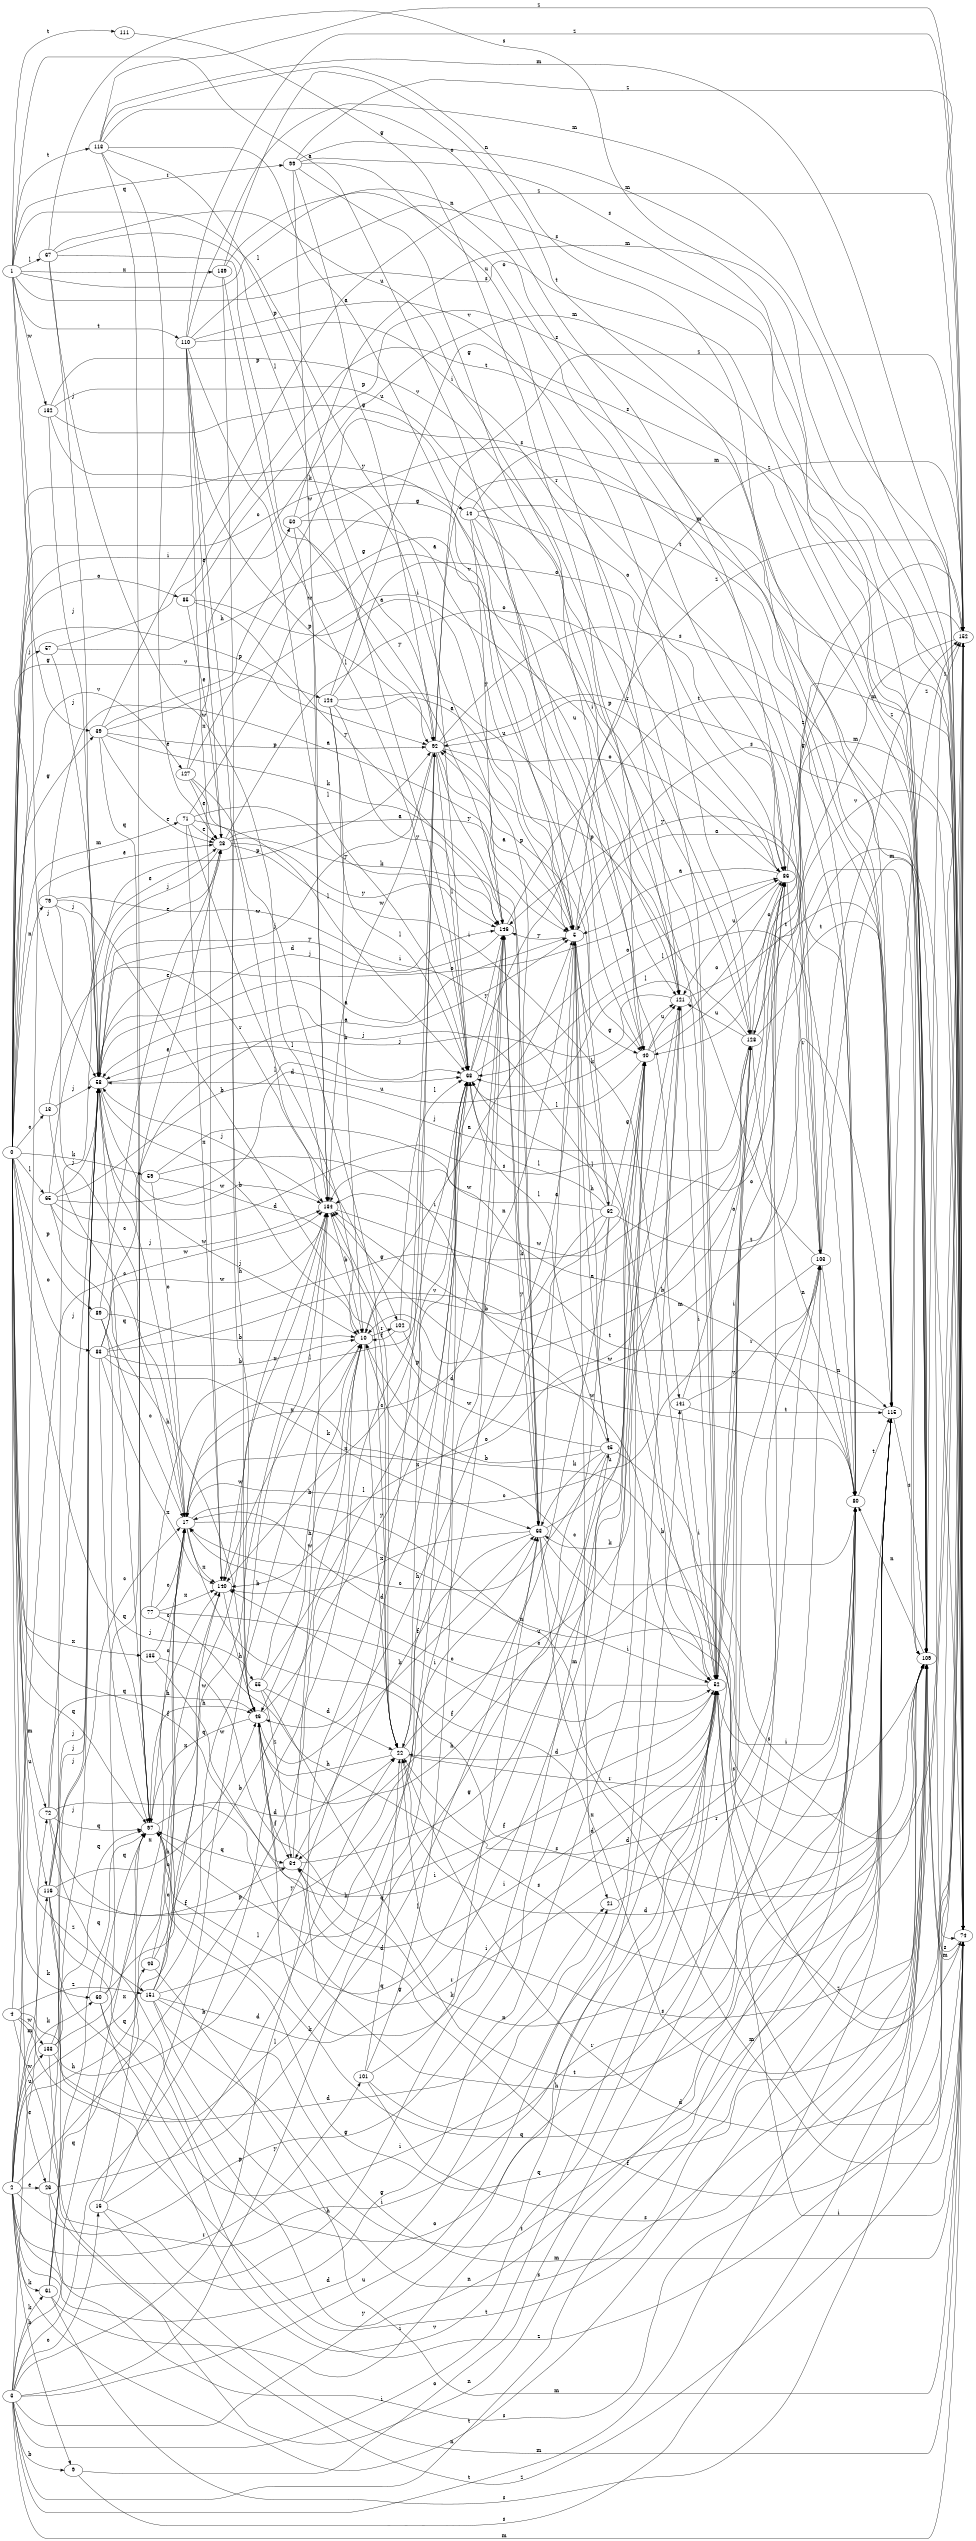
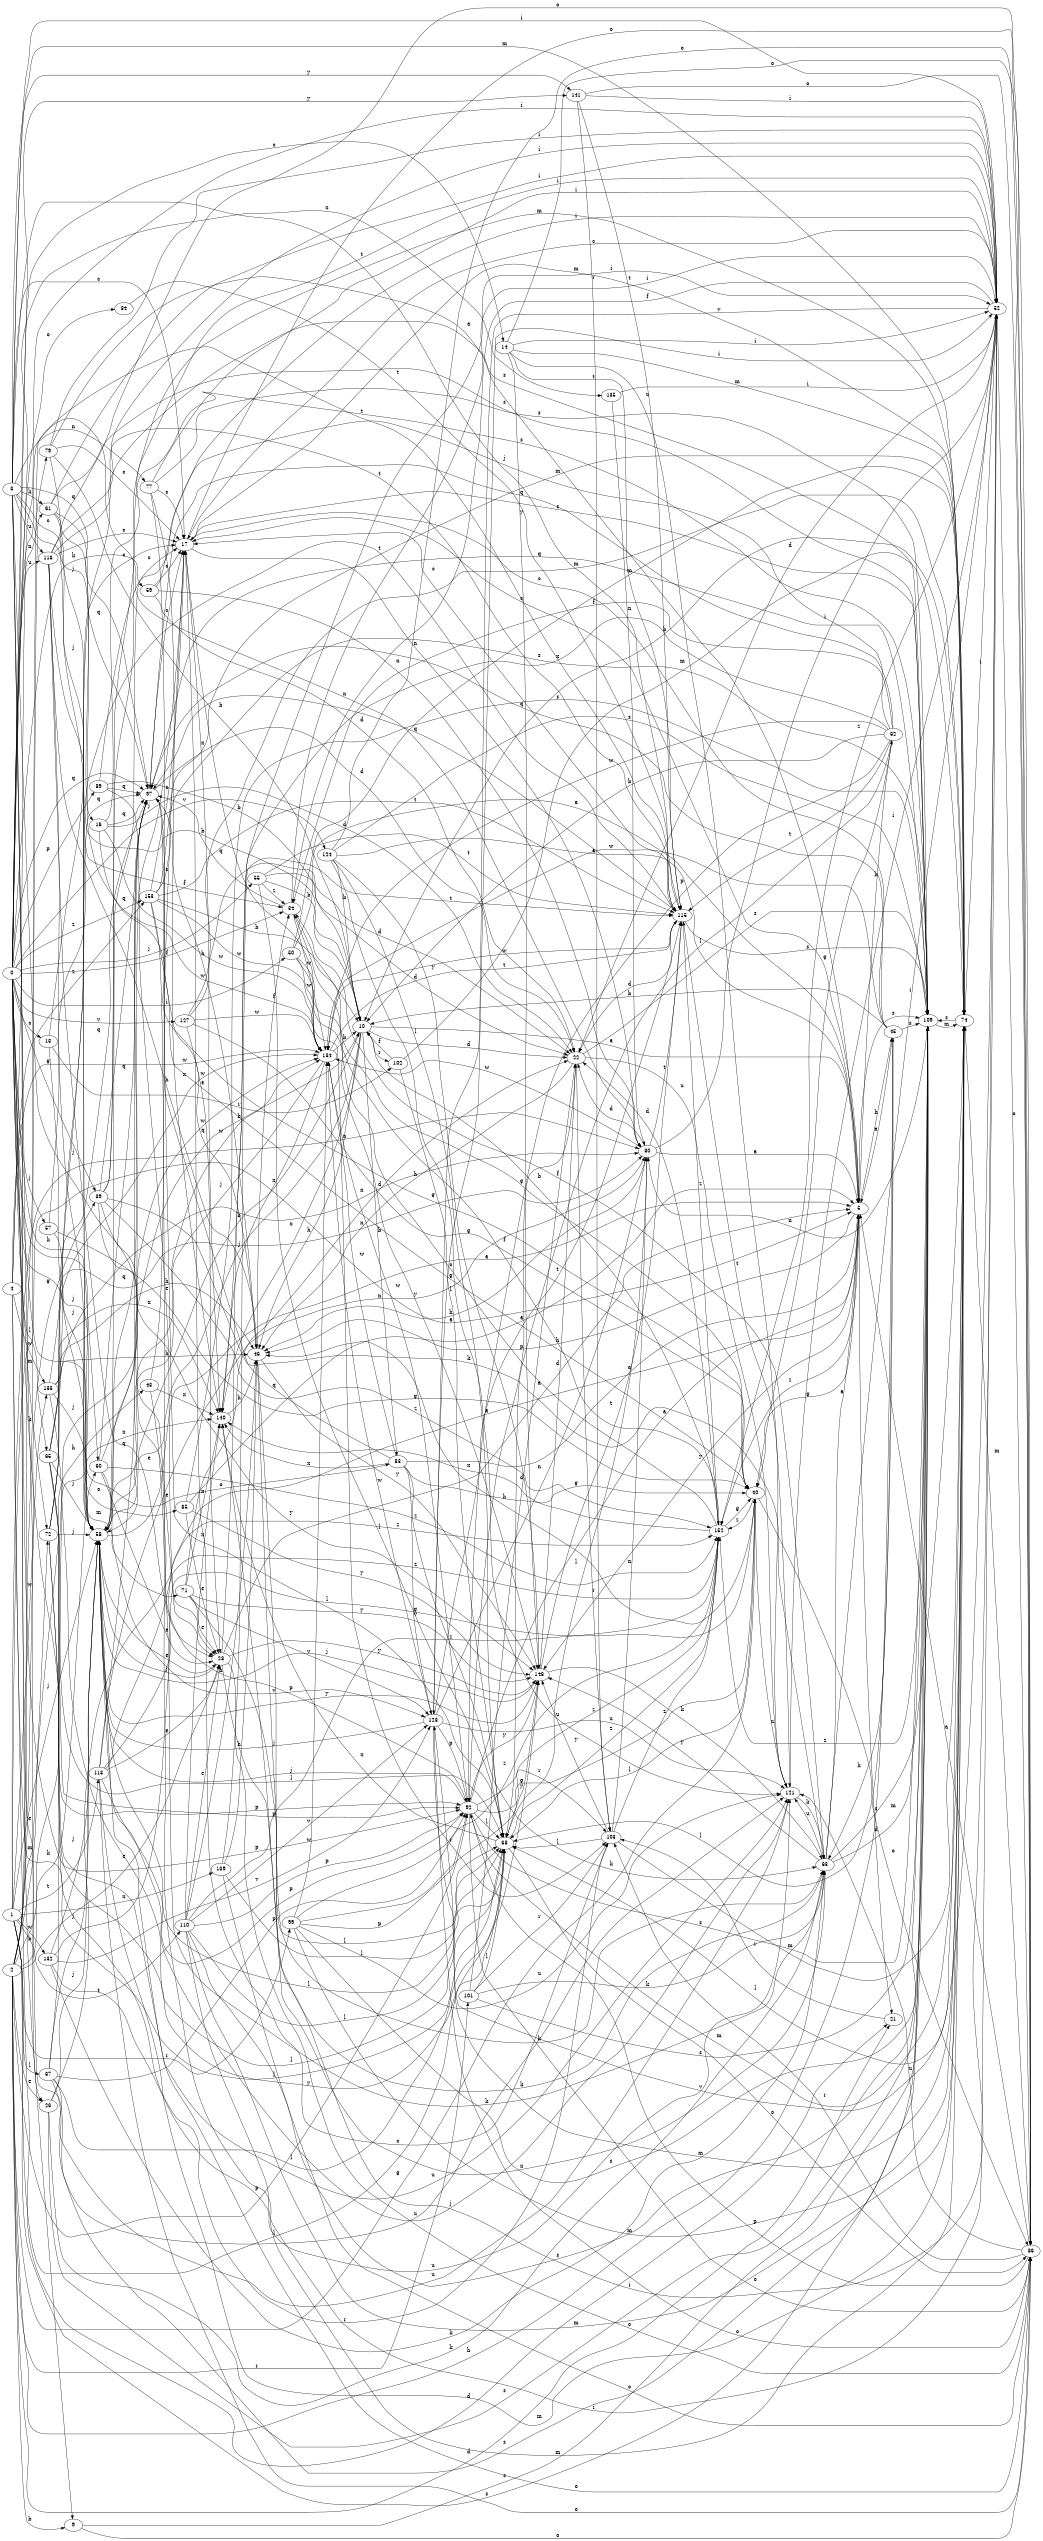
(125, 33) -> none
none -> (124, 309)
none -> (20, 641)
(230, 1365) -> (378, 1243)
(172, 1611) -> (111, 282)
(150, 1996) -> (149, 897)
